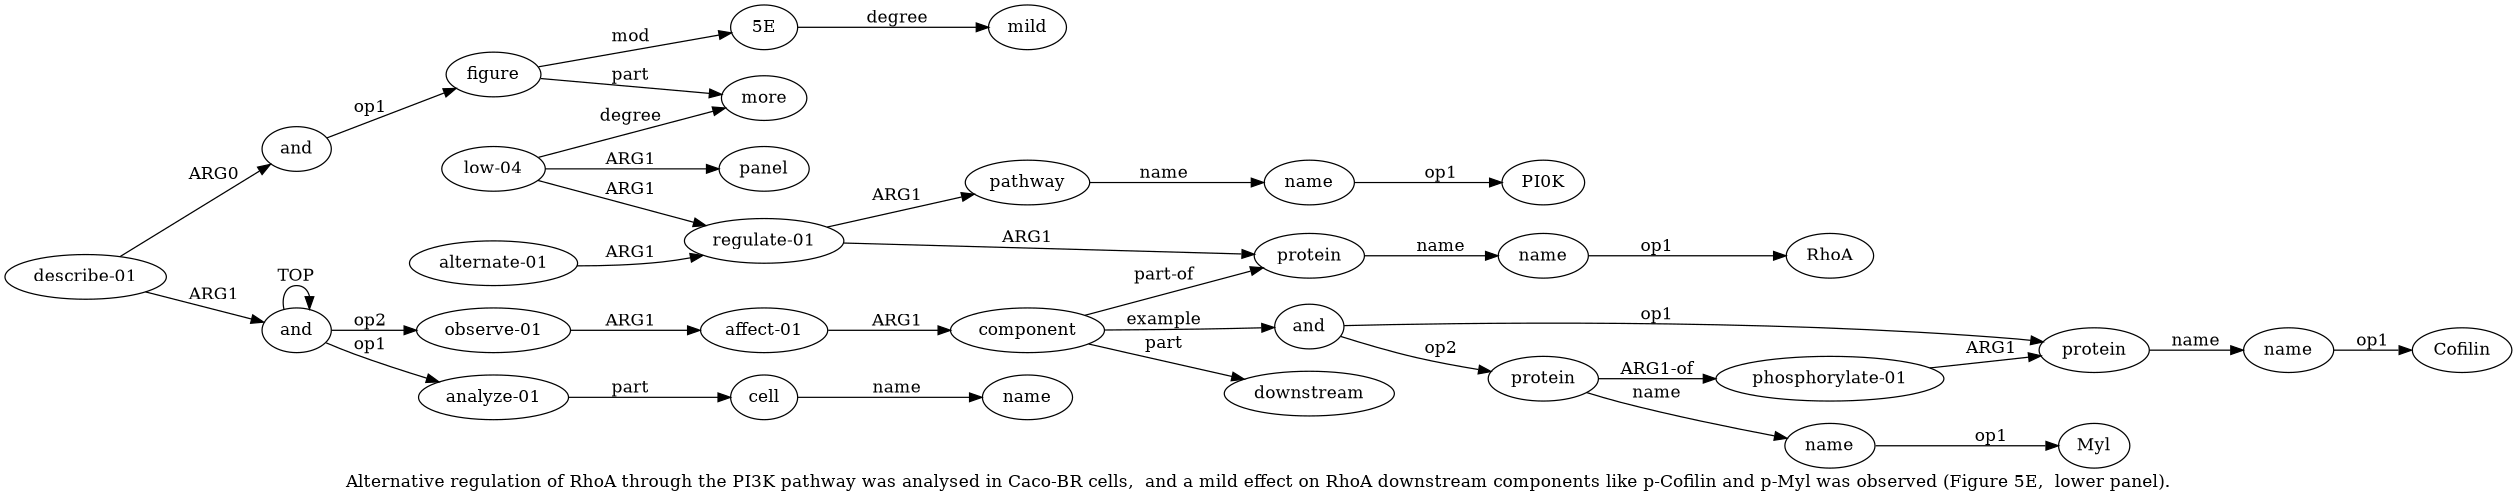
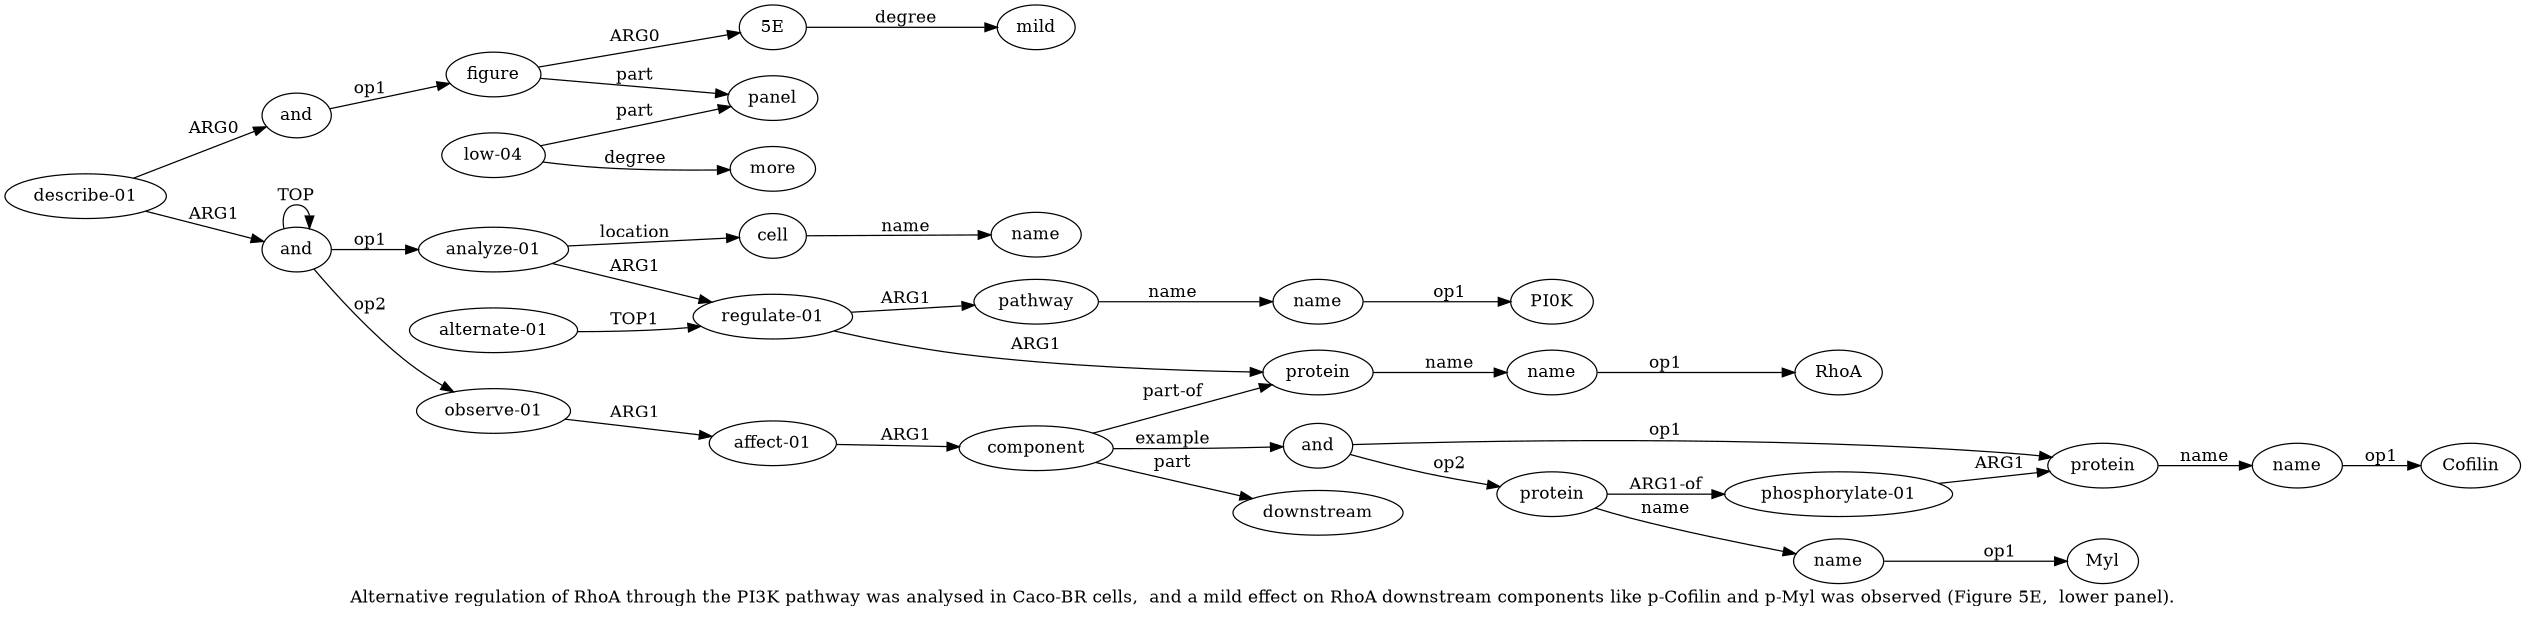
(631, 37) -> (635, 37)
(625, 86) -> (628, 86)
(631, 160) -> (635, 111)
(616, 201) -> (626, 281)
(631, 253) -> (635, 320)
(631, 388) -> (635, 233)
